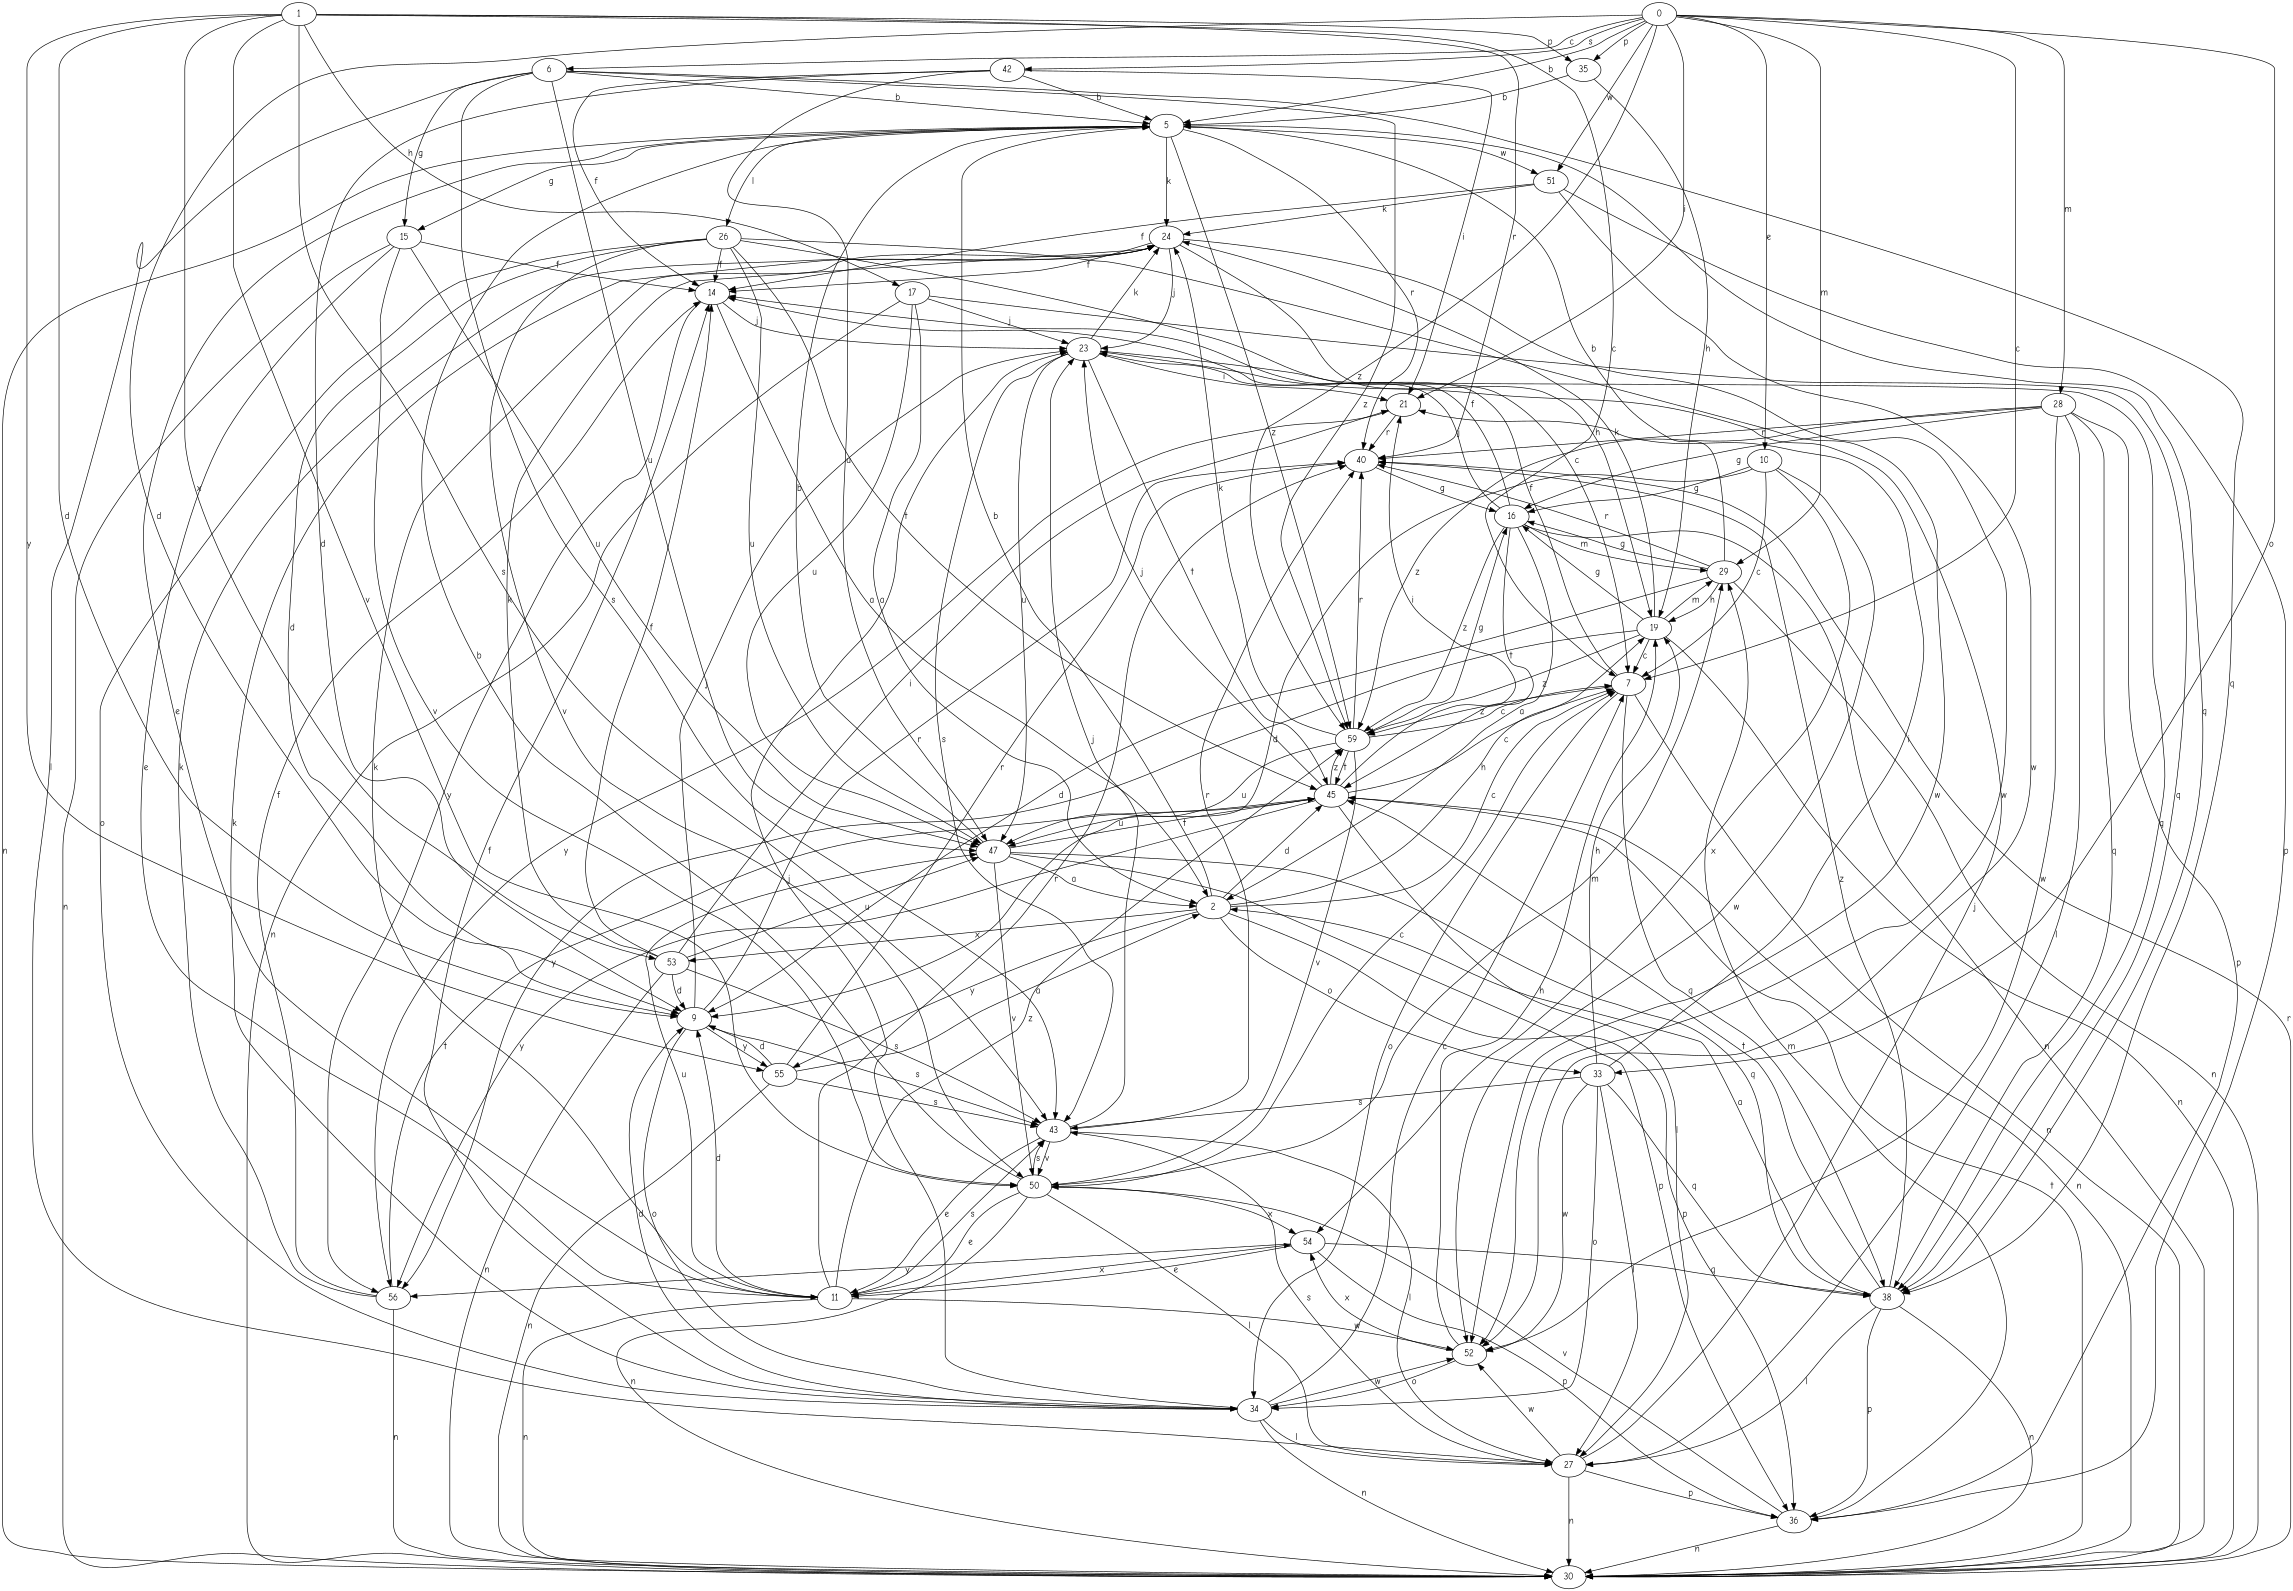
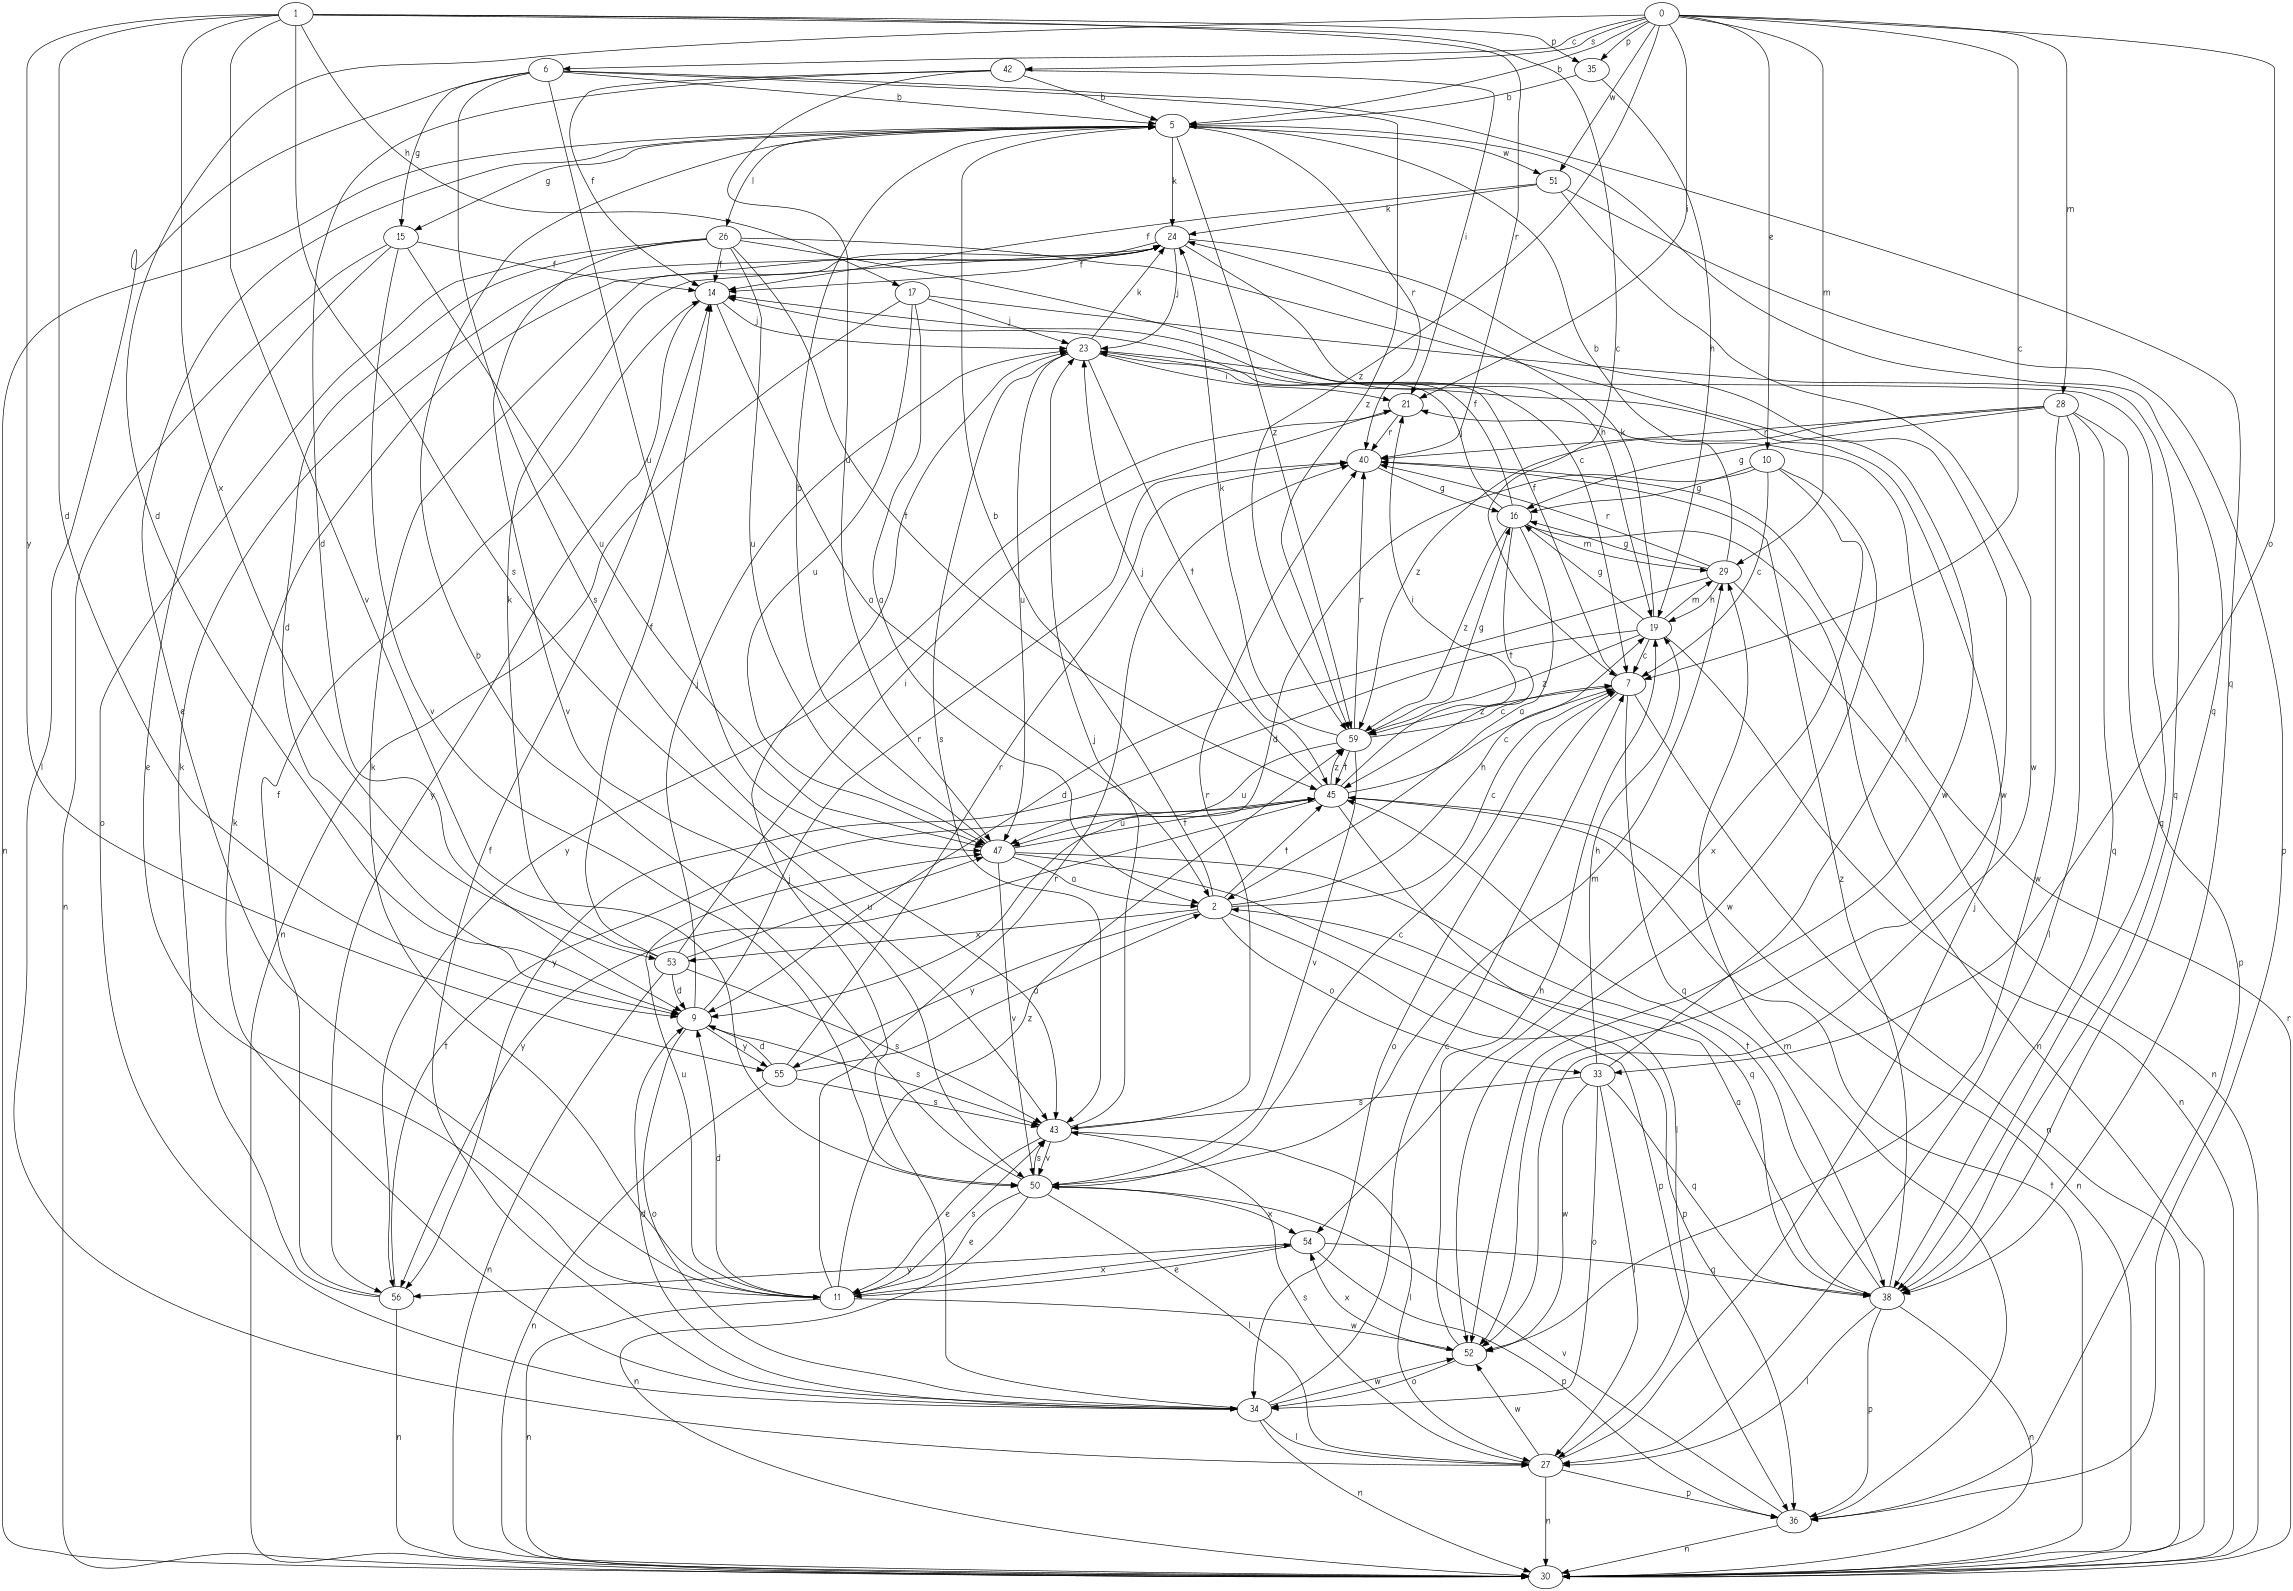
(1287, 851) -> (1287, 851)
